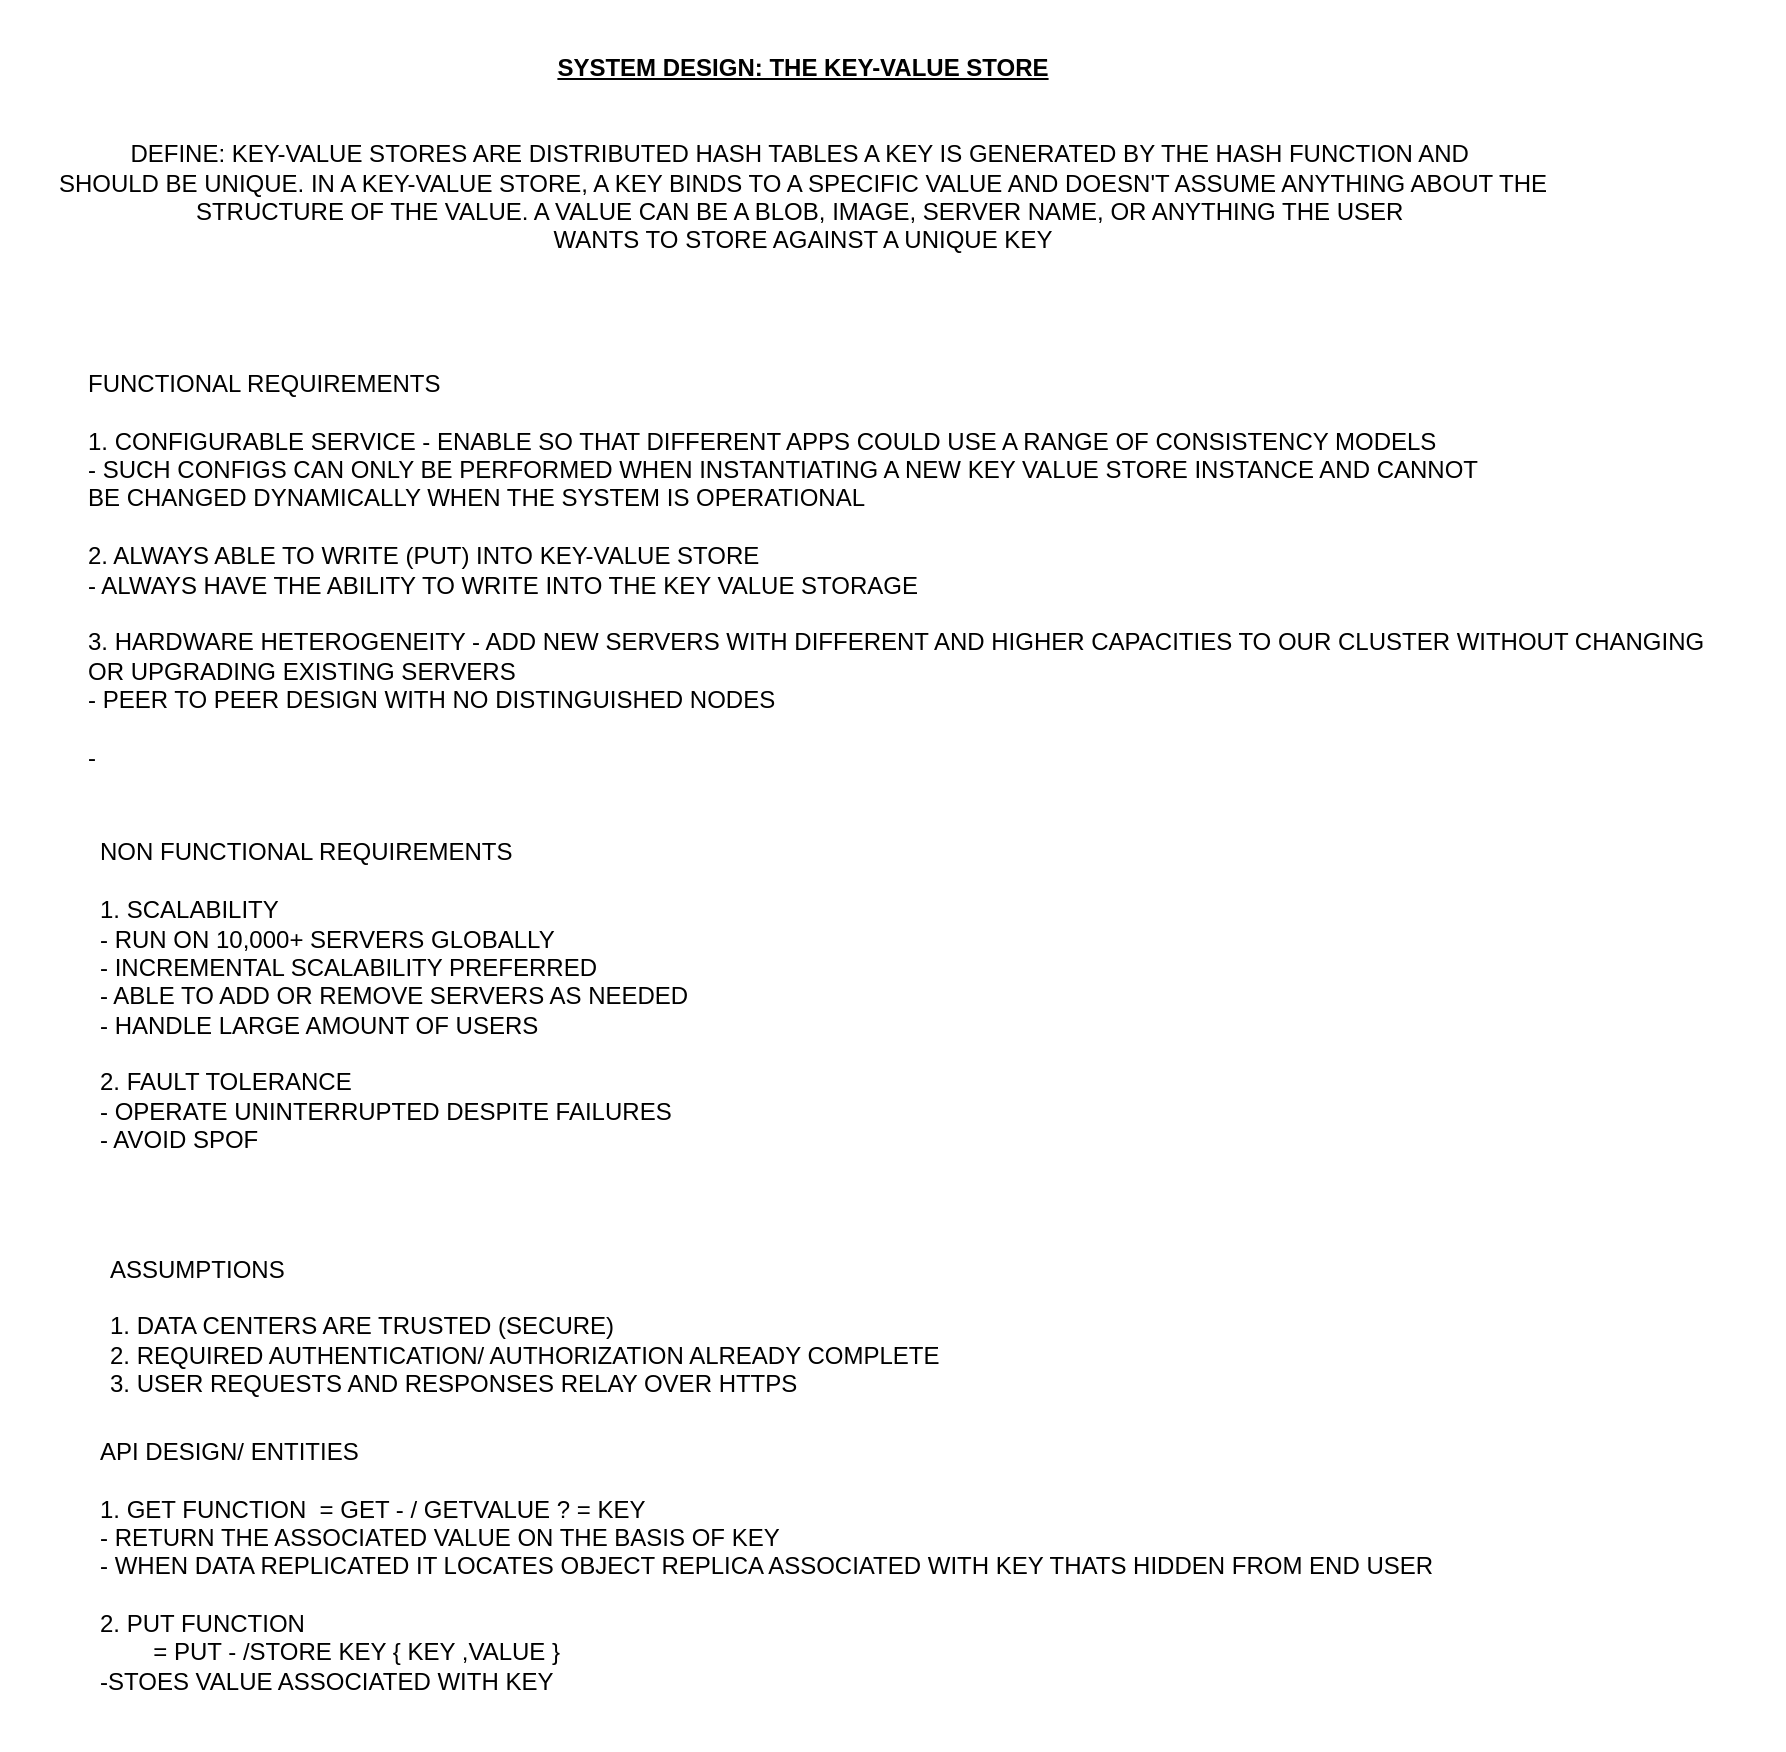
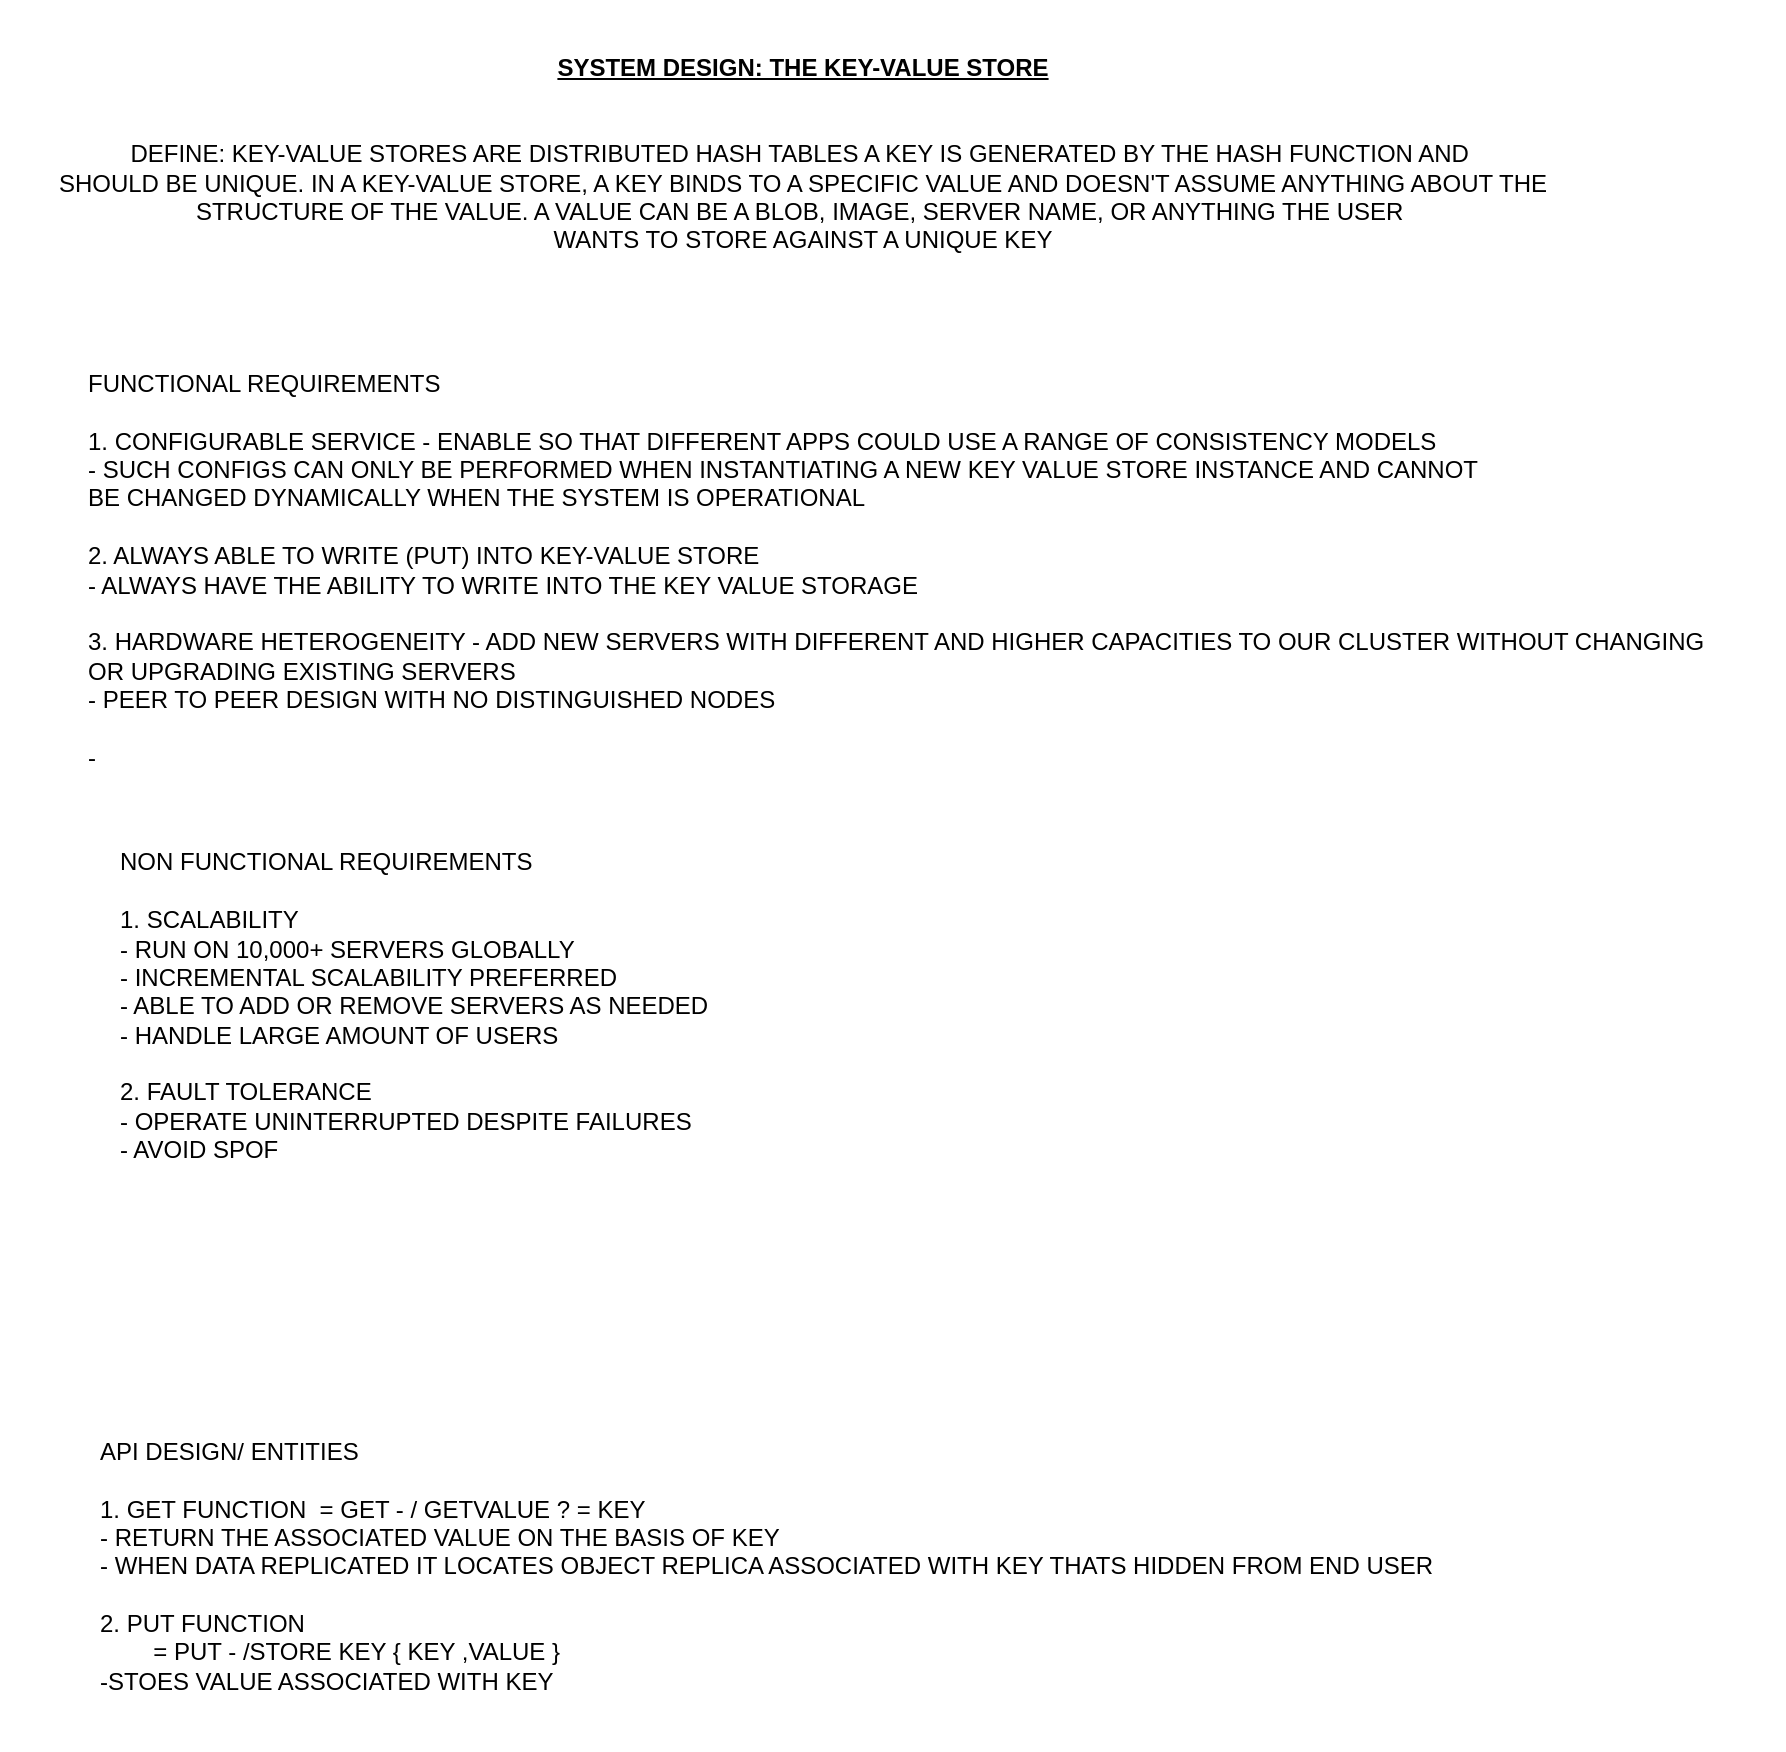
(409, 997) -> (429, 1007)
(543, 1327) -> none
